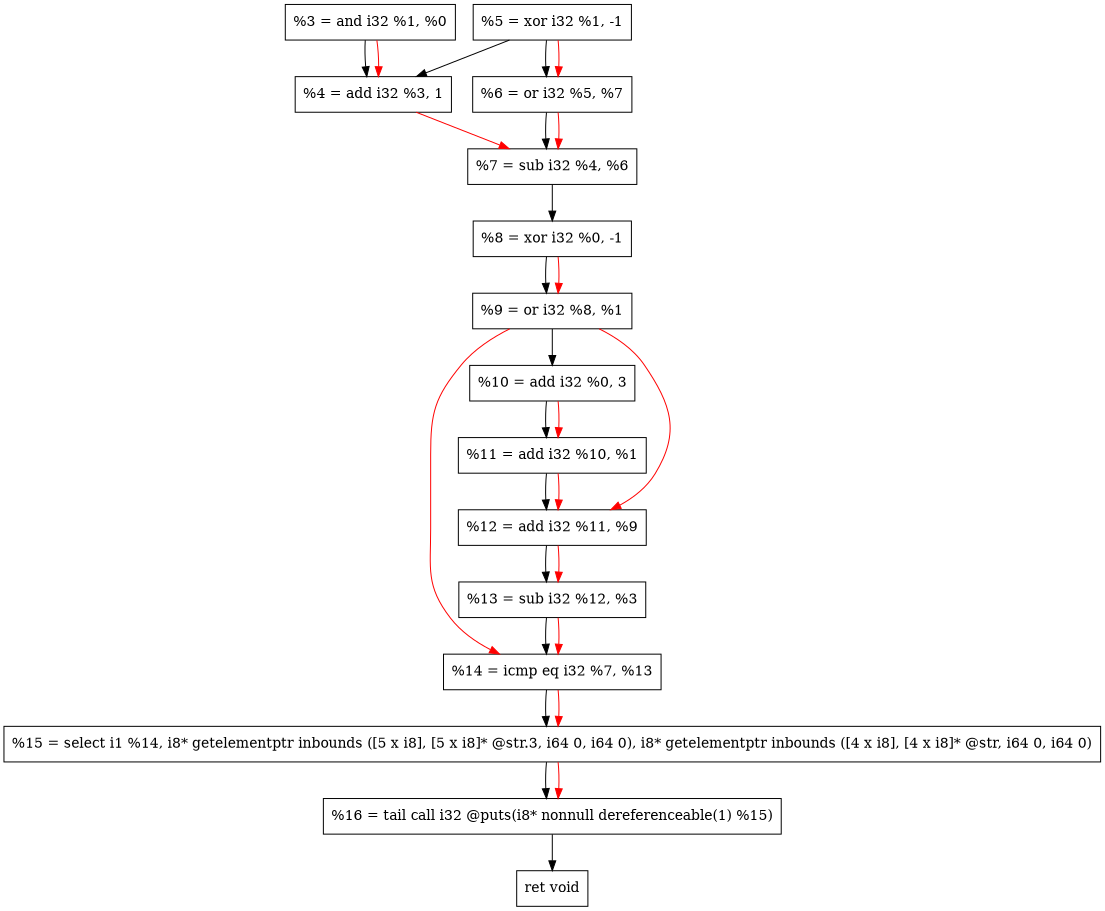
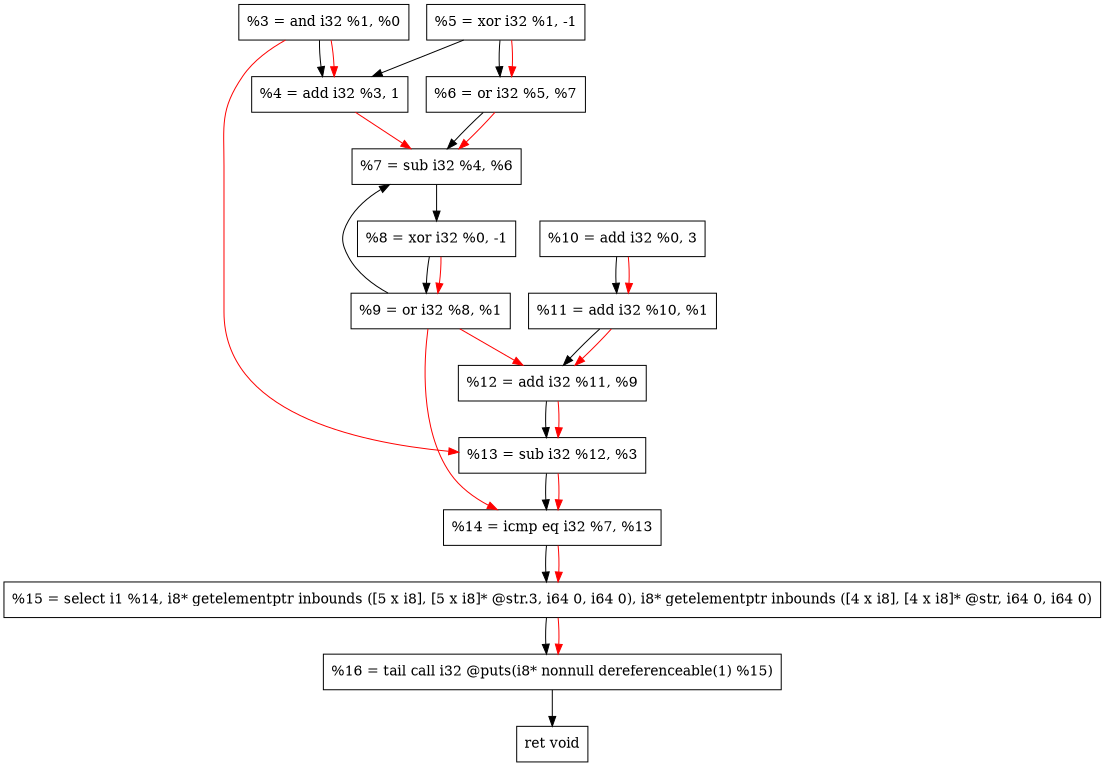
none -> (224, 308)
(552, 342) -> (343, 243)
